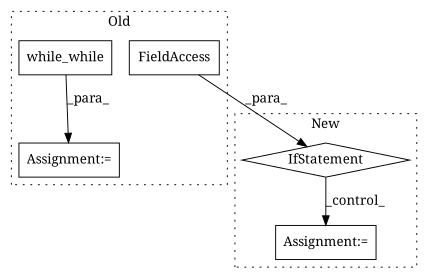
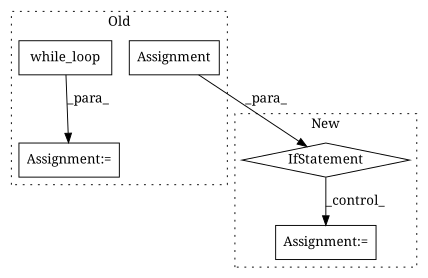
(65, 58) -> (65, 58)
(174, 58) -> (174, 58)
